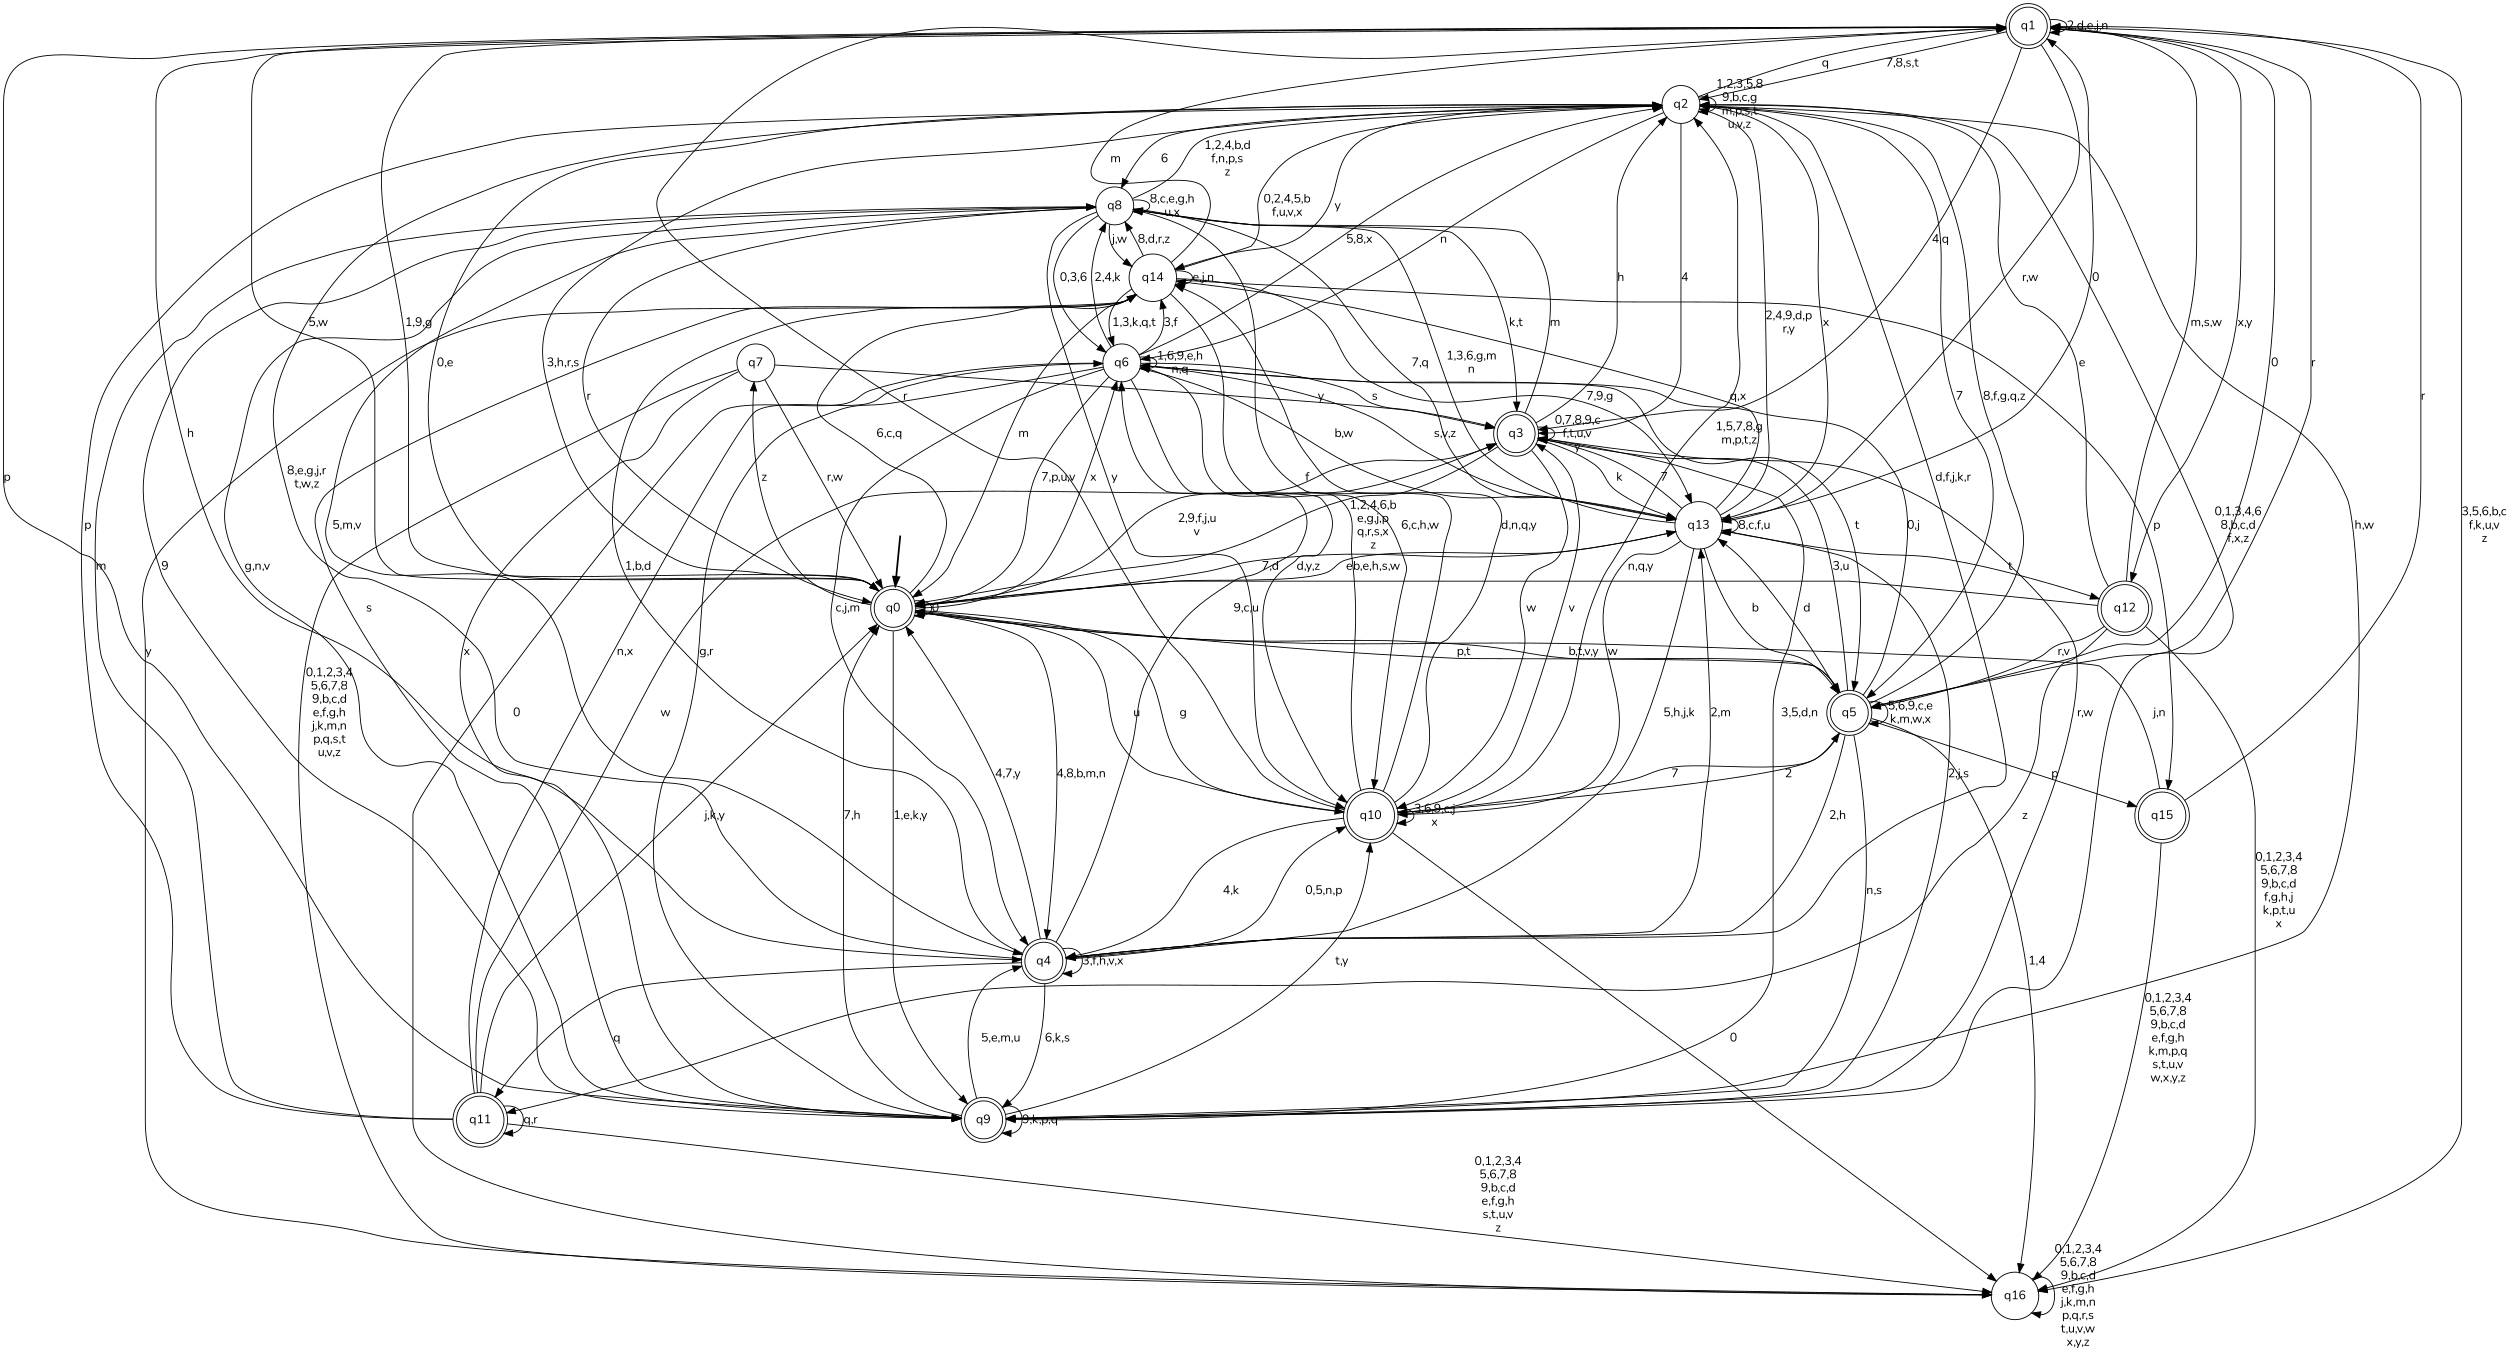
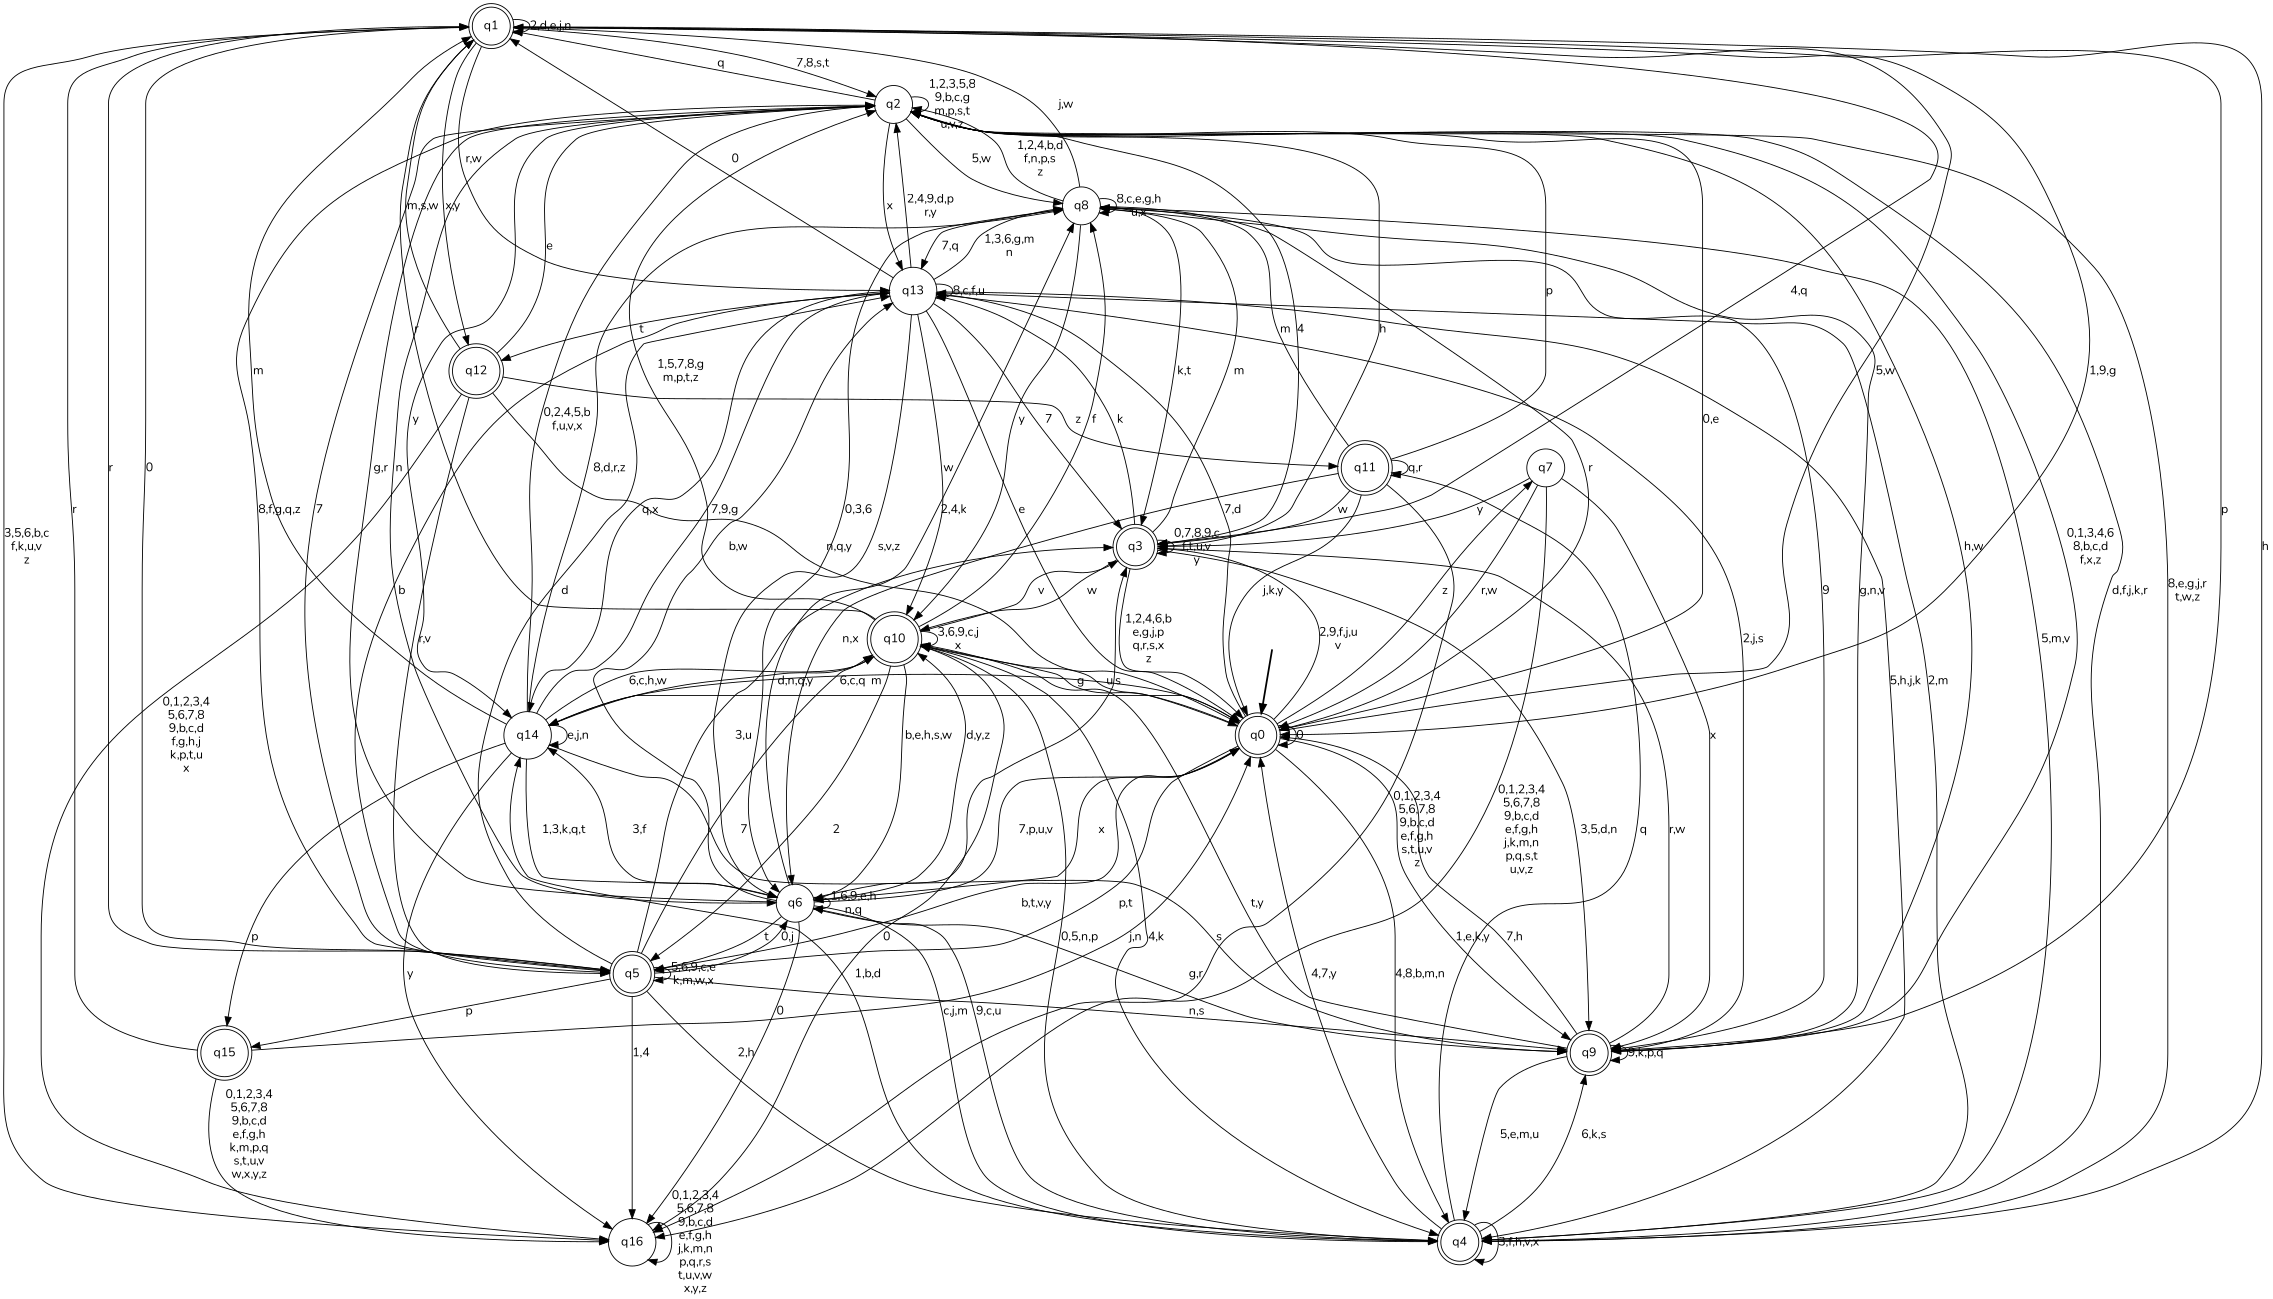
(1165, 159) -> (982, 159)
(829, 167) -> none
(1360, 240) -> (381, 468)
(1112, 245) -> (831, 48)
